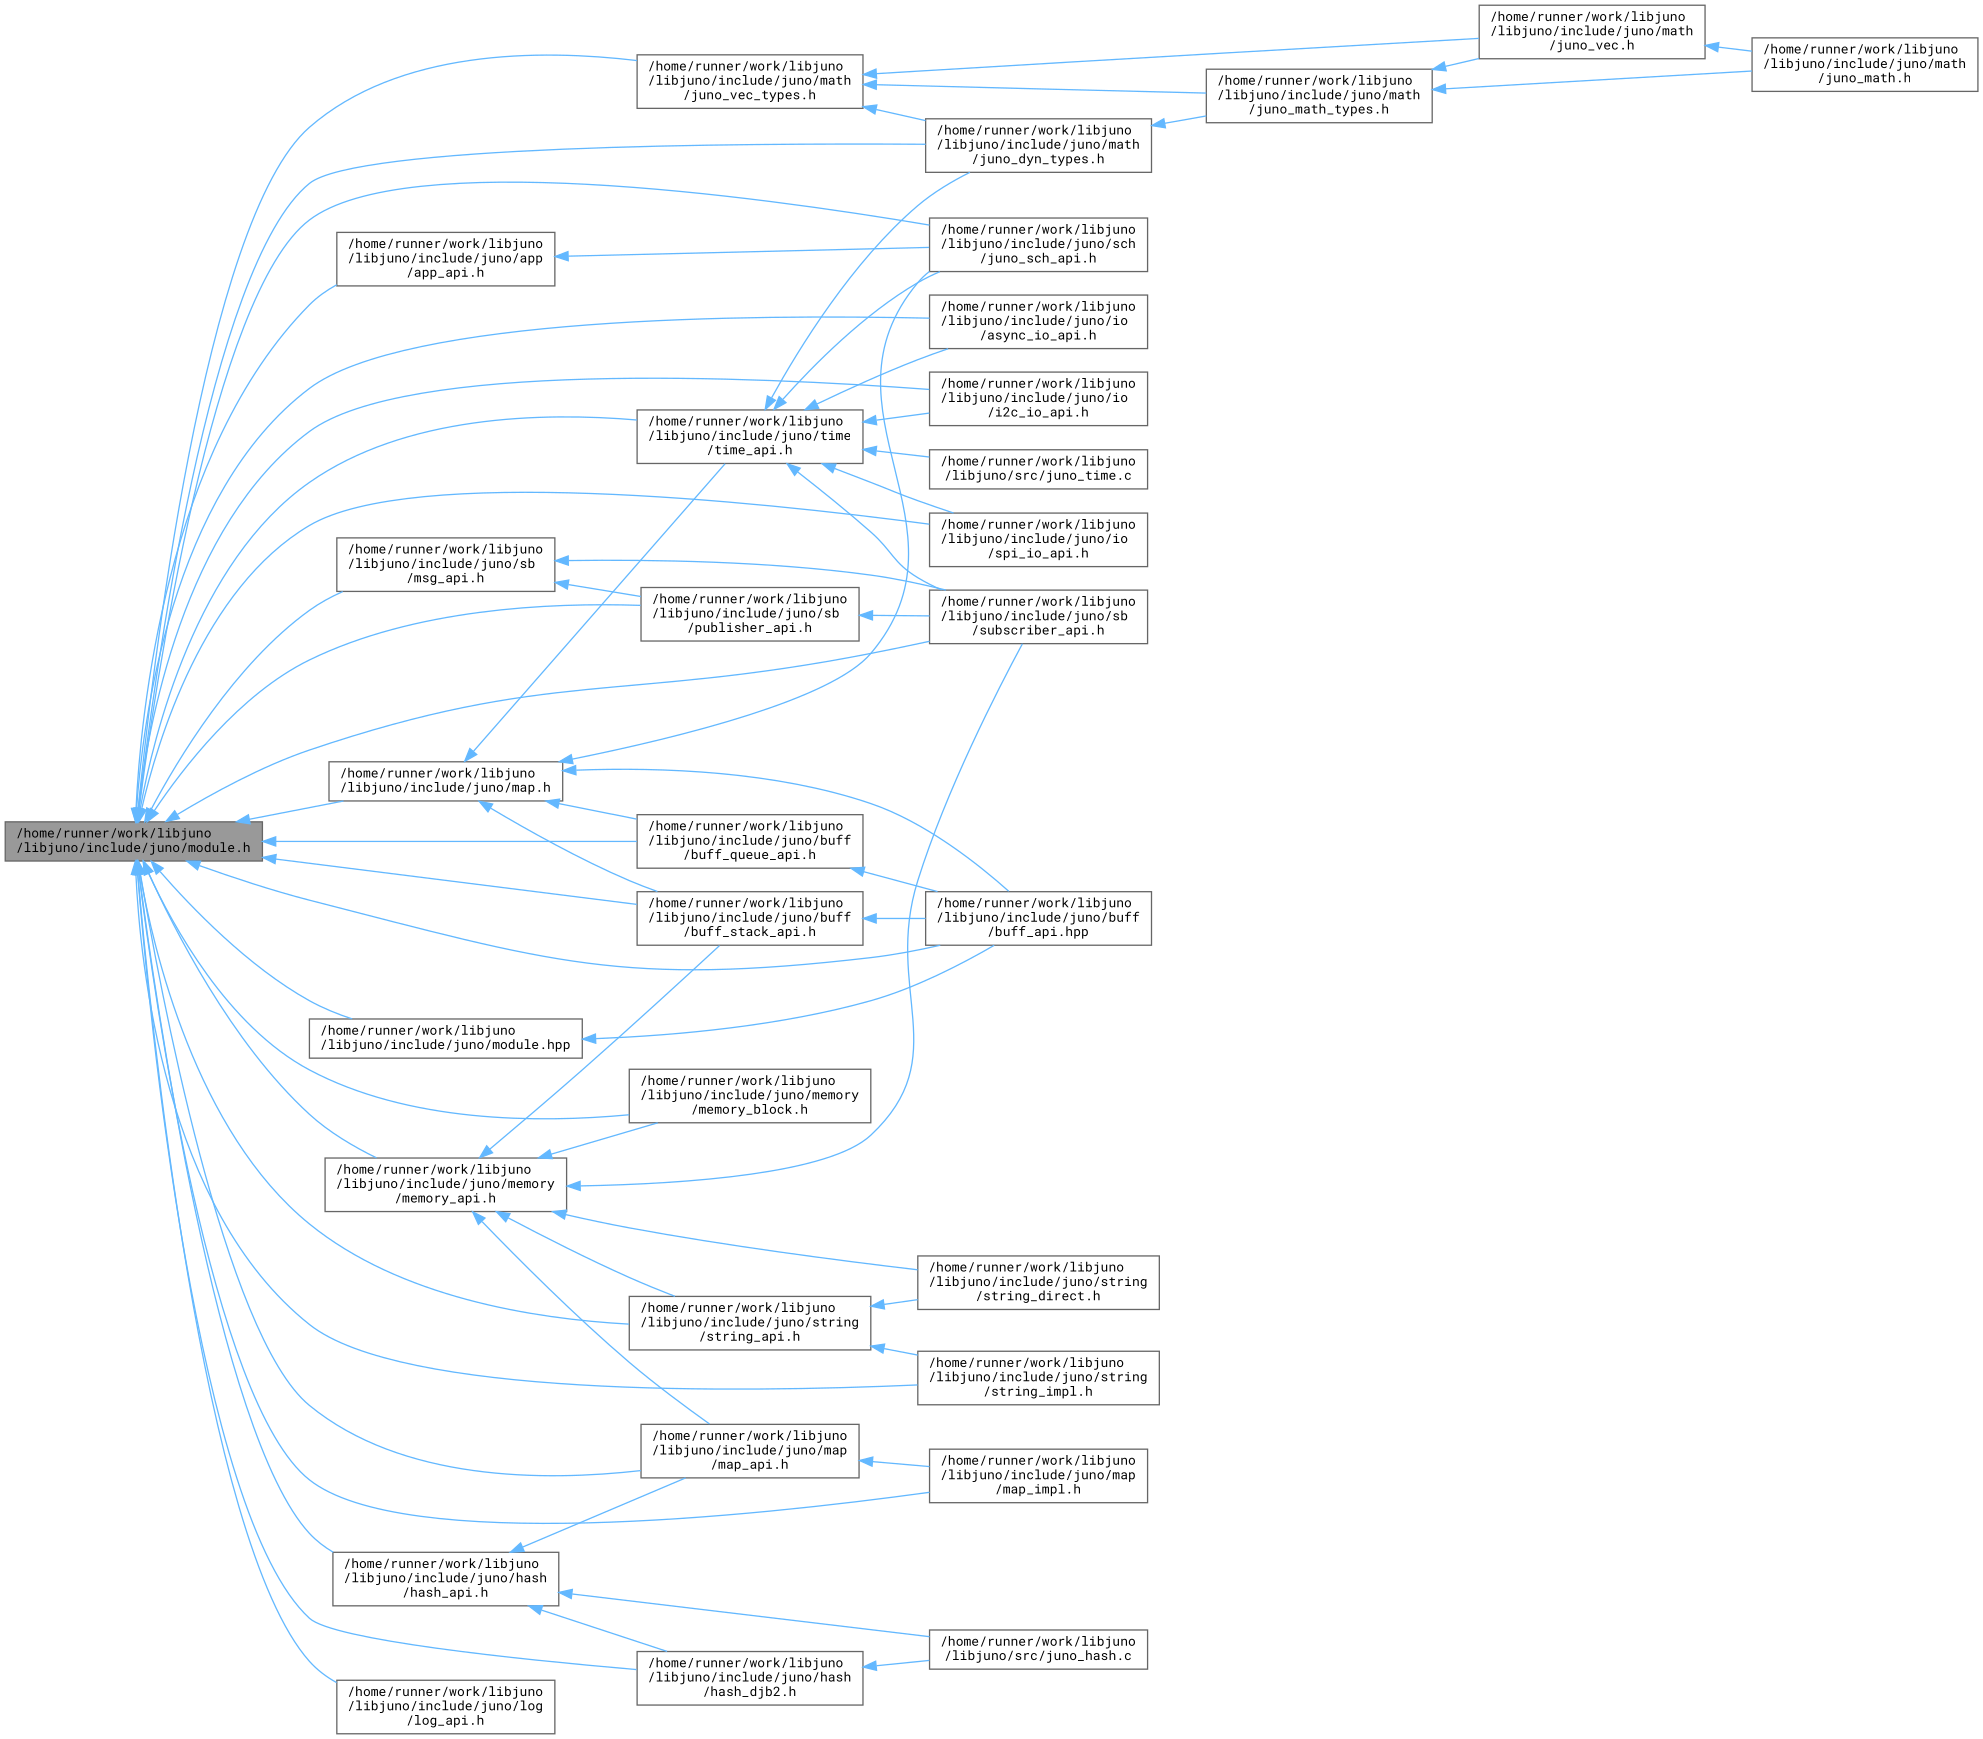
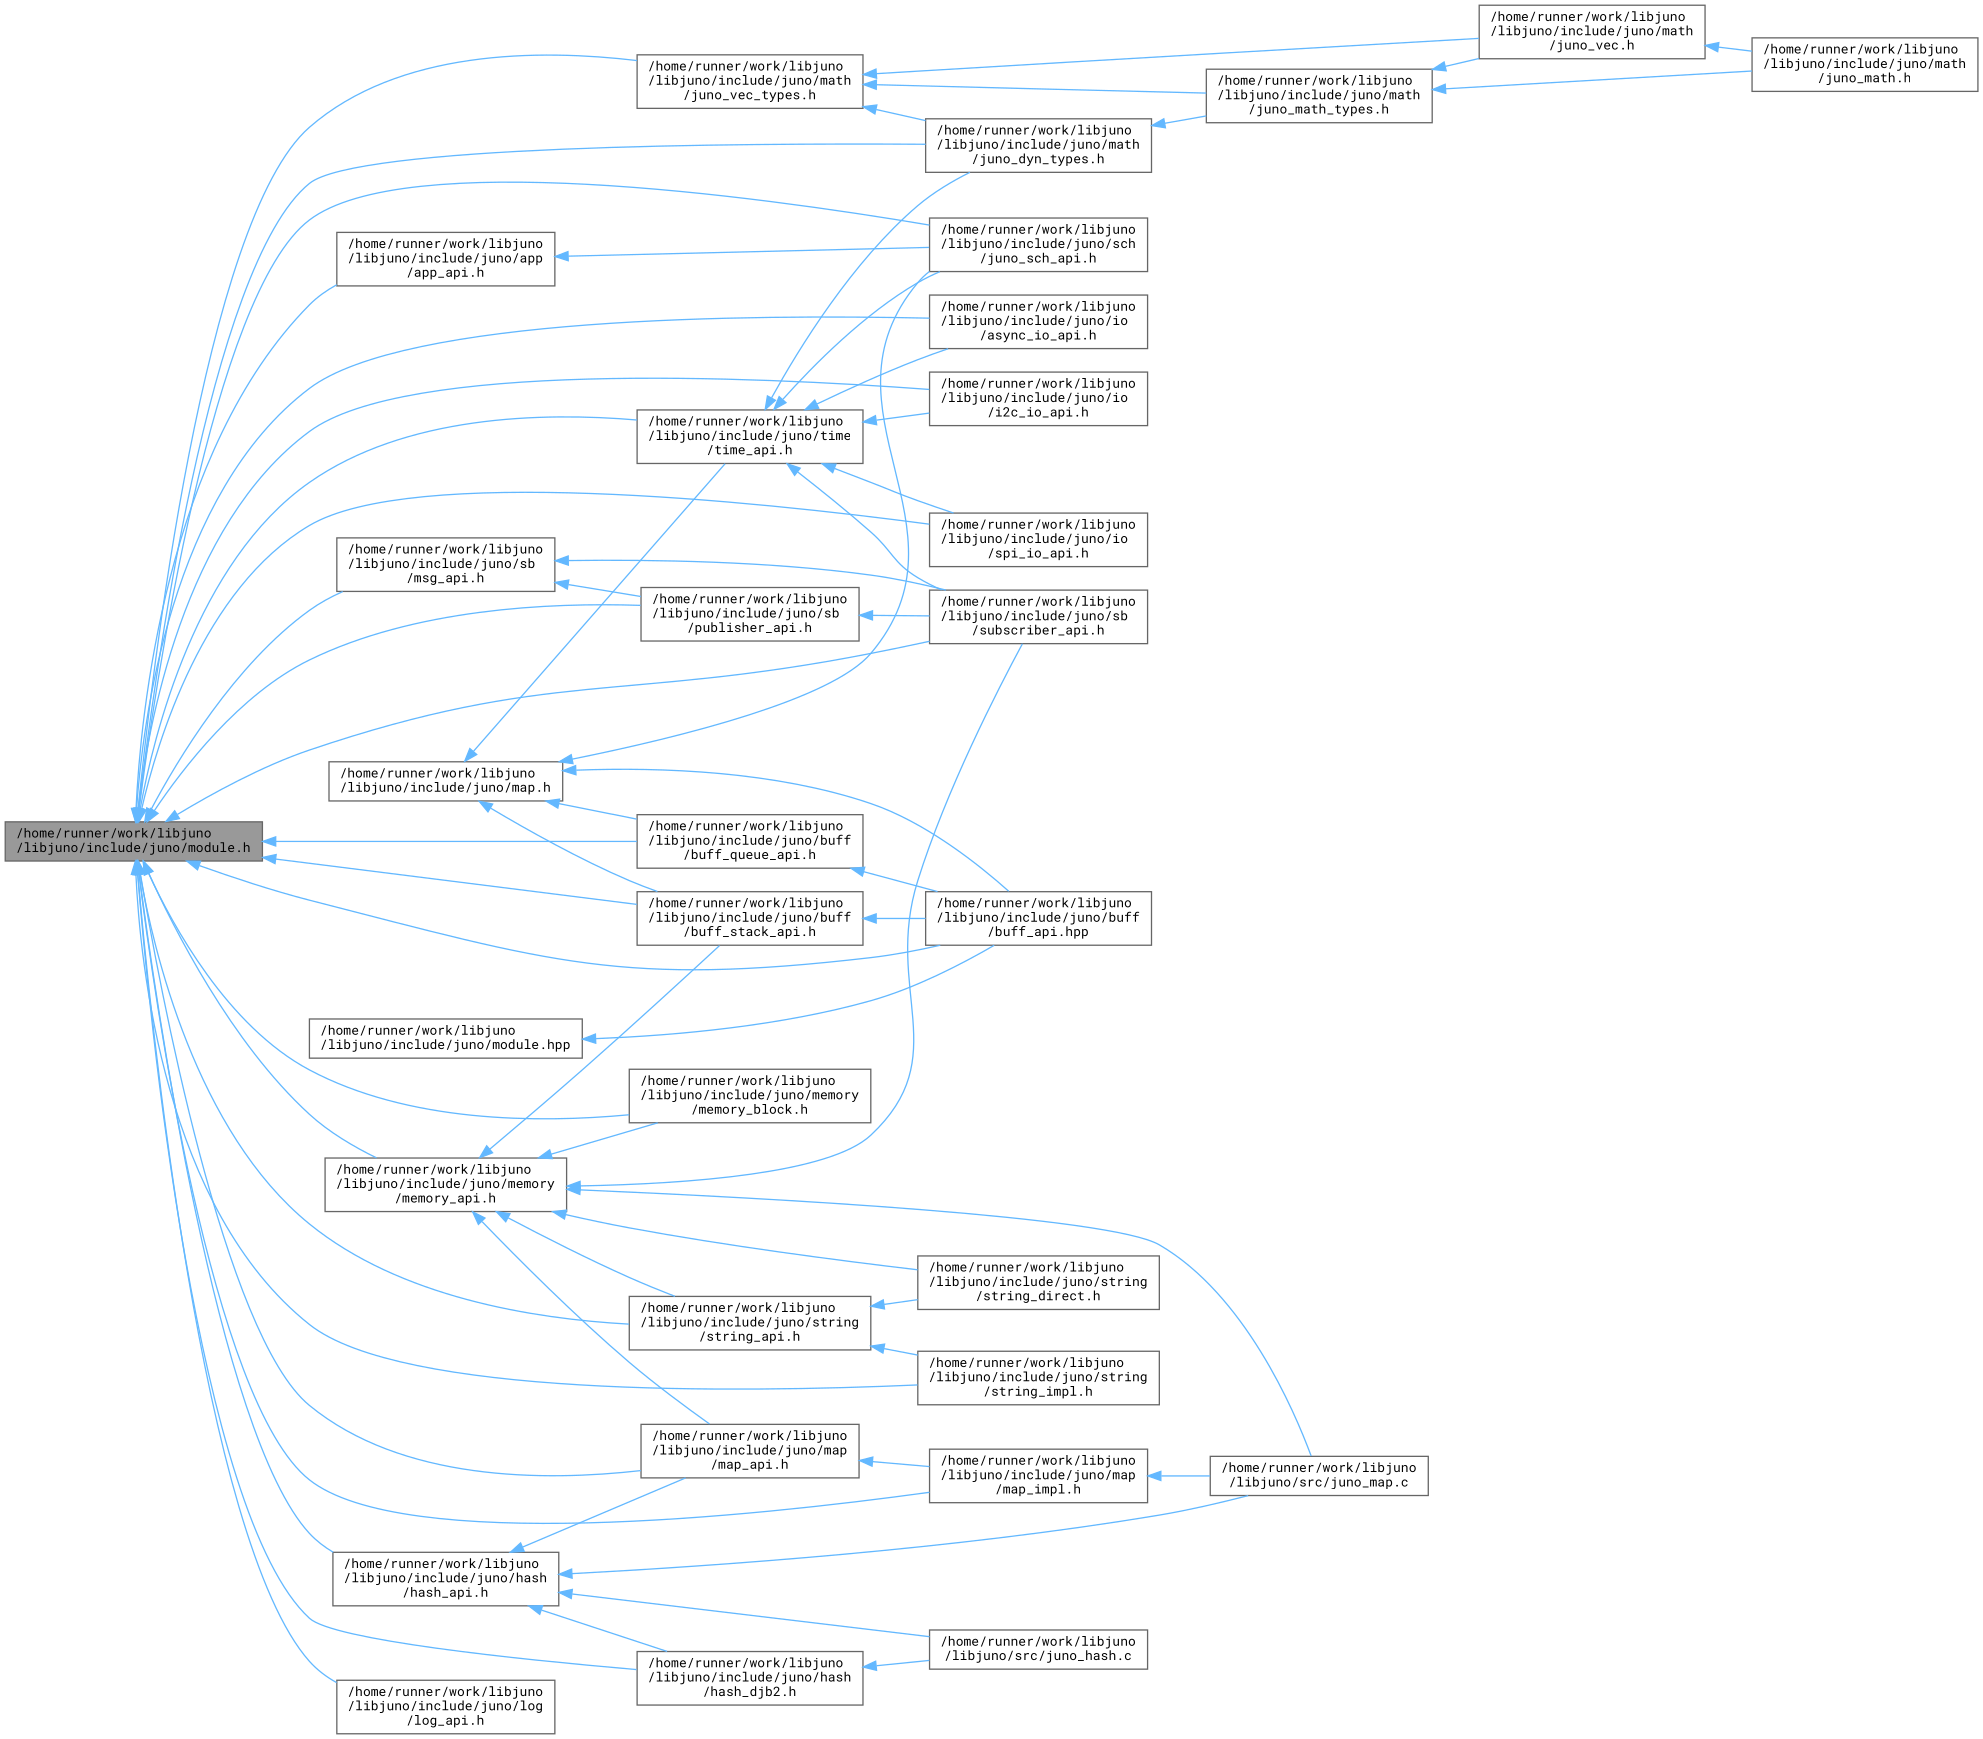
(1039, 469) -> none
(297, 810) -> none
(247, 957) -> none
none -> (1319, 1476)
